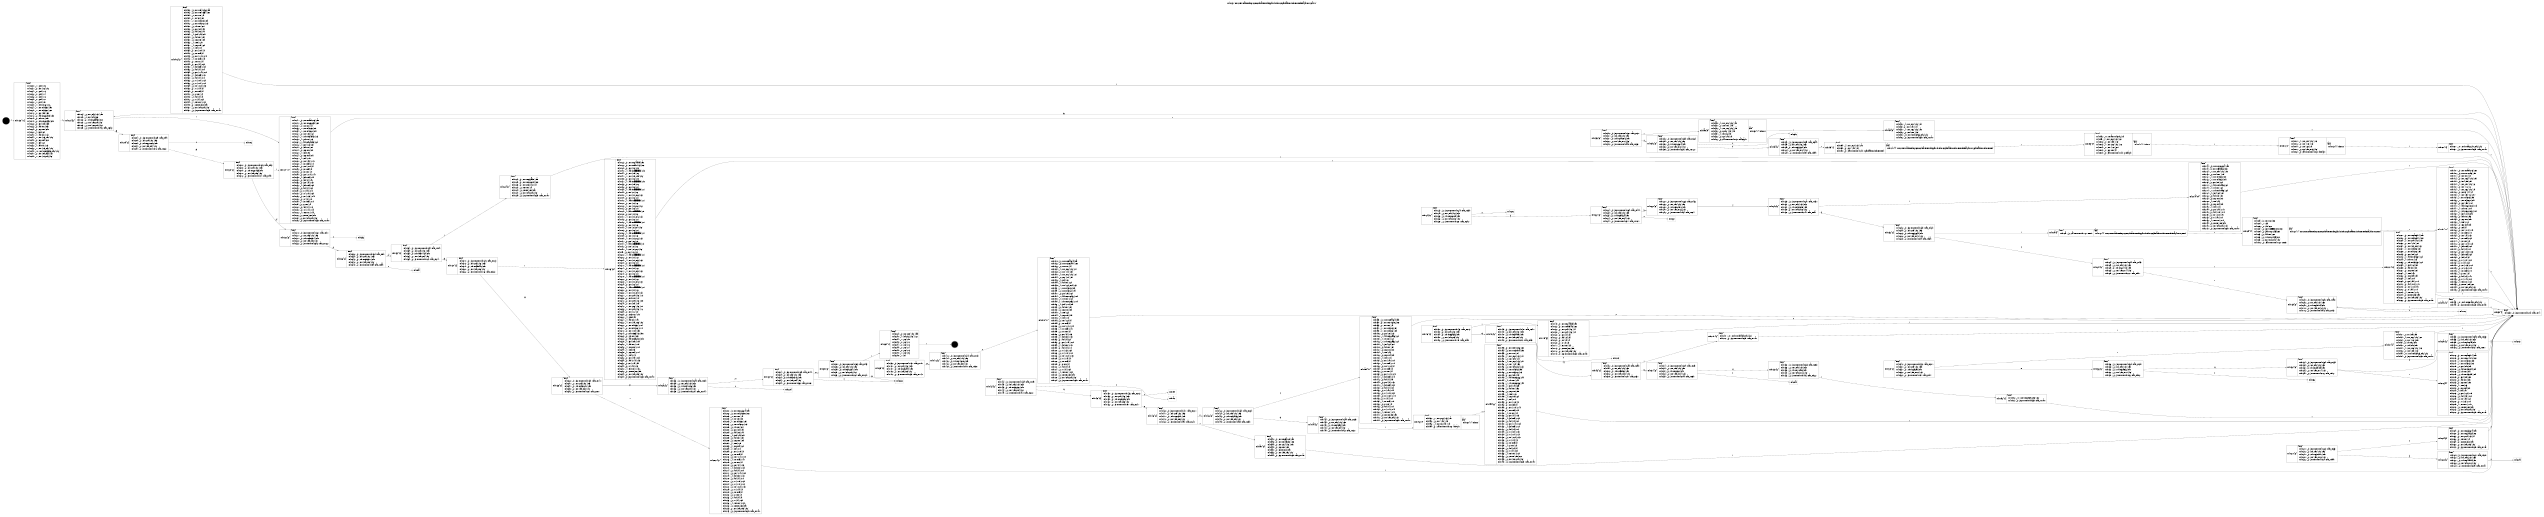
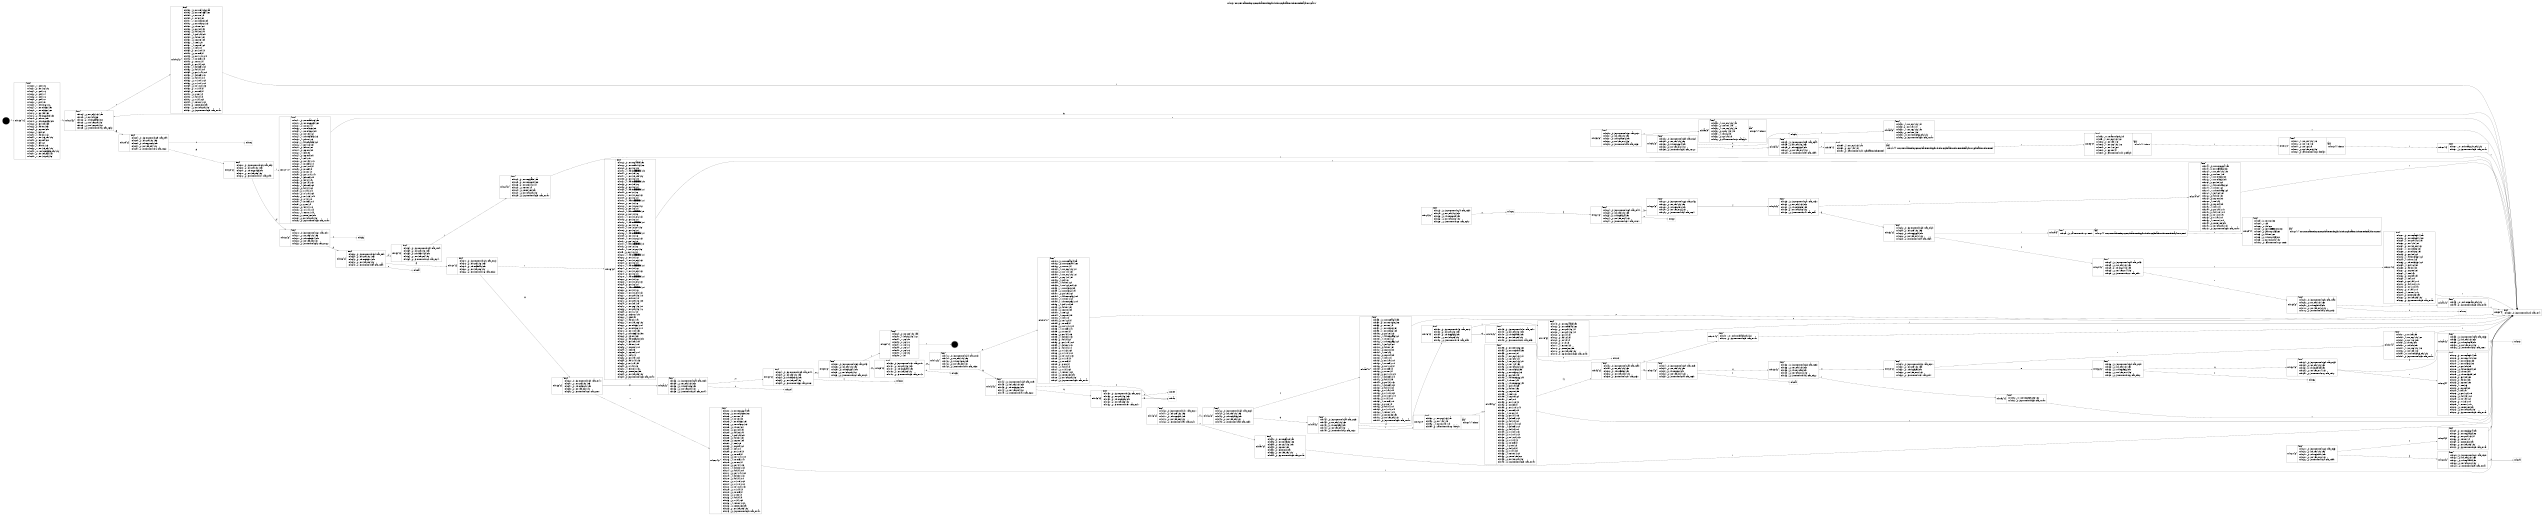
(198, 120) -> (138, 93)
(1825, 131) -> (1840, 133)
(1643, 141) -> none
(1531, 217) -> (1552, 213)
(2463, 230) -> none
(444, 260) -> (416, 266)
(2388, 309) -> (2387, 306)
none -> (1851, 370)
(1553, 372) -> (1563, 388)
none -> (955, 373)
none -> (987, 374)
(882, 379) -> (871, 369)
(1144, 407) -> (1154, 399)
none -> (1415, 409)
